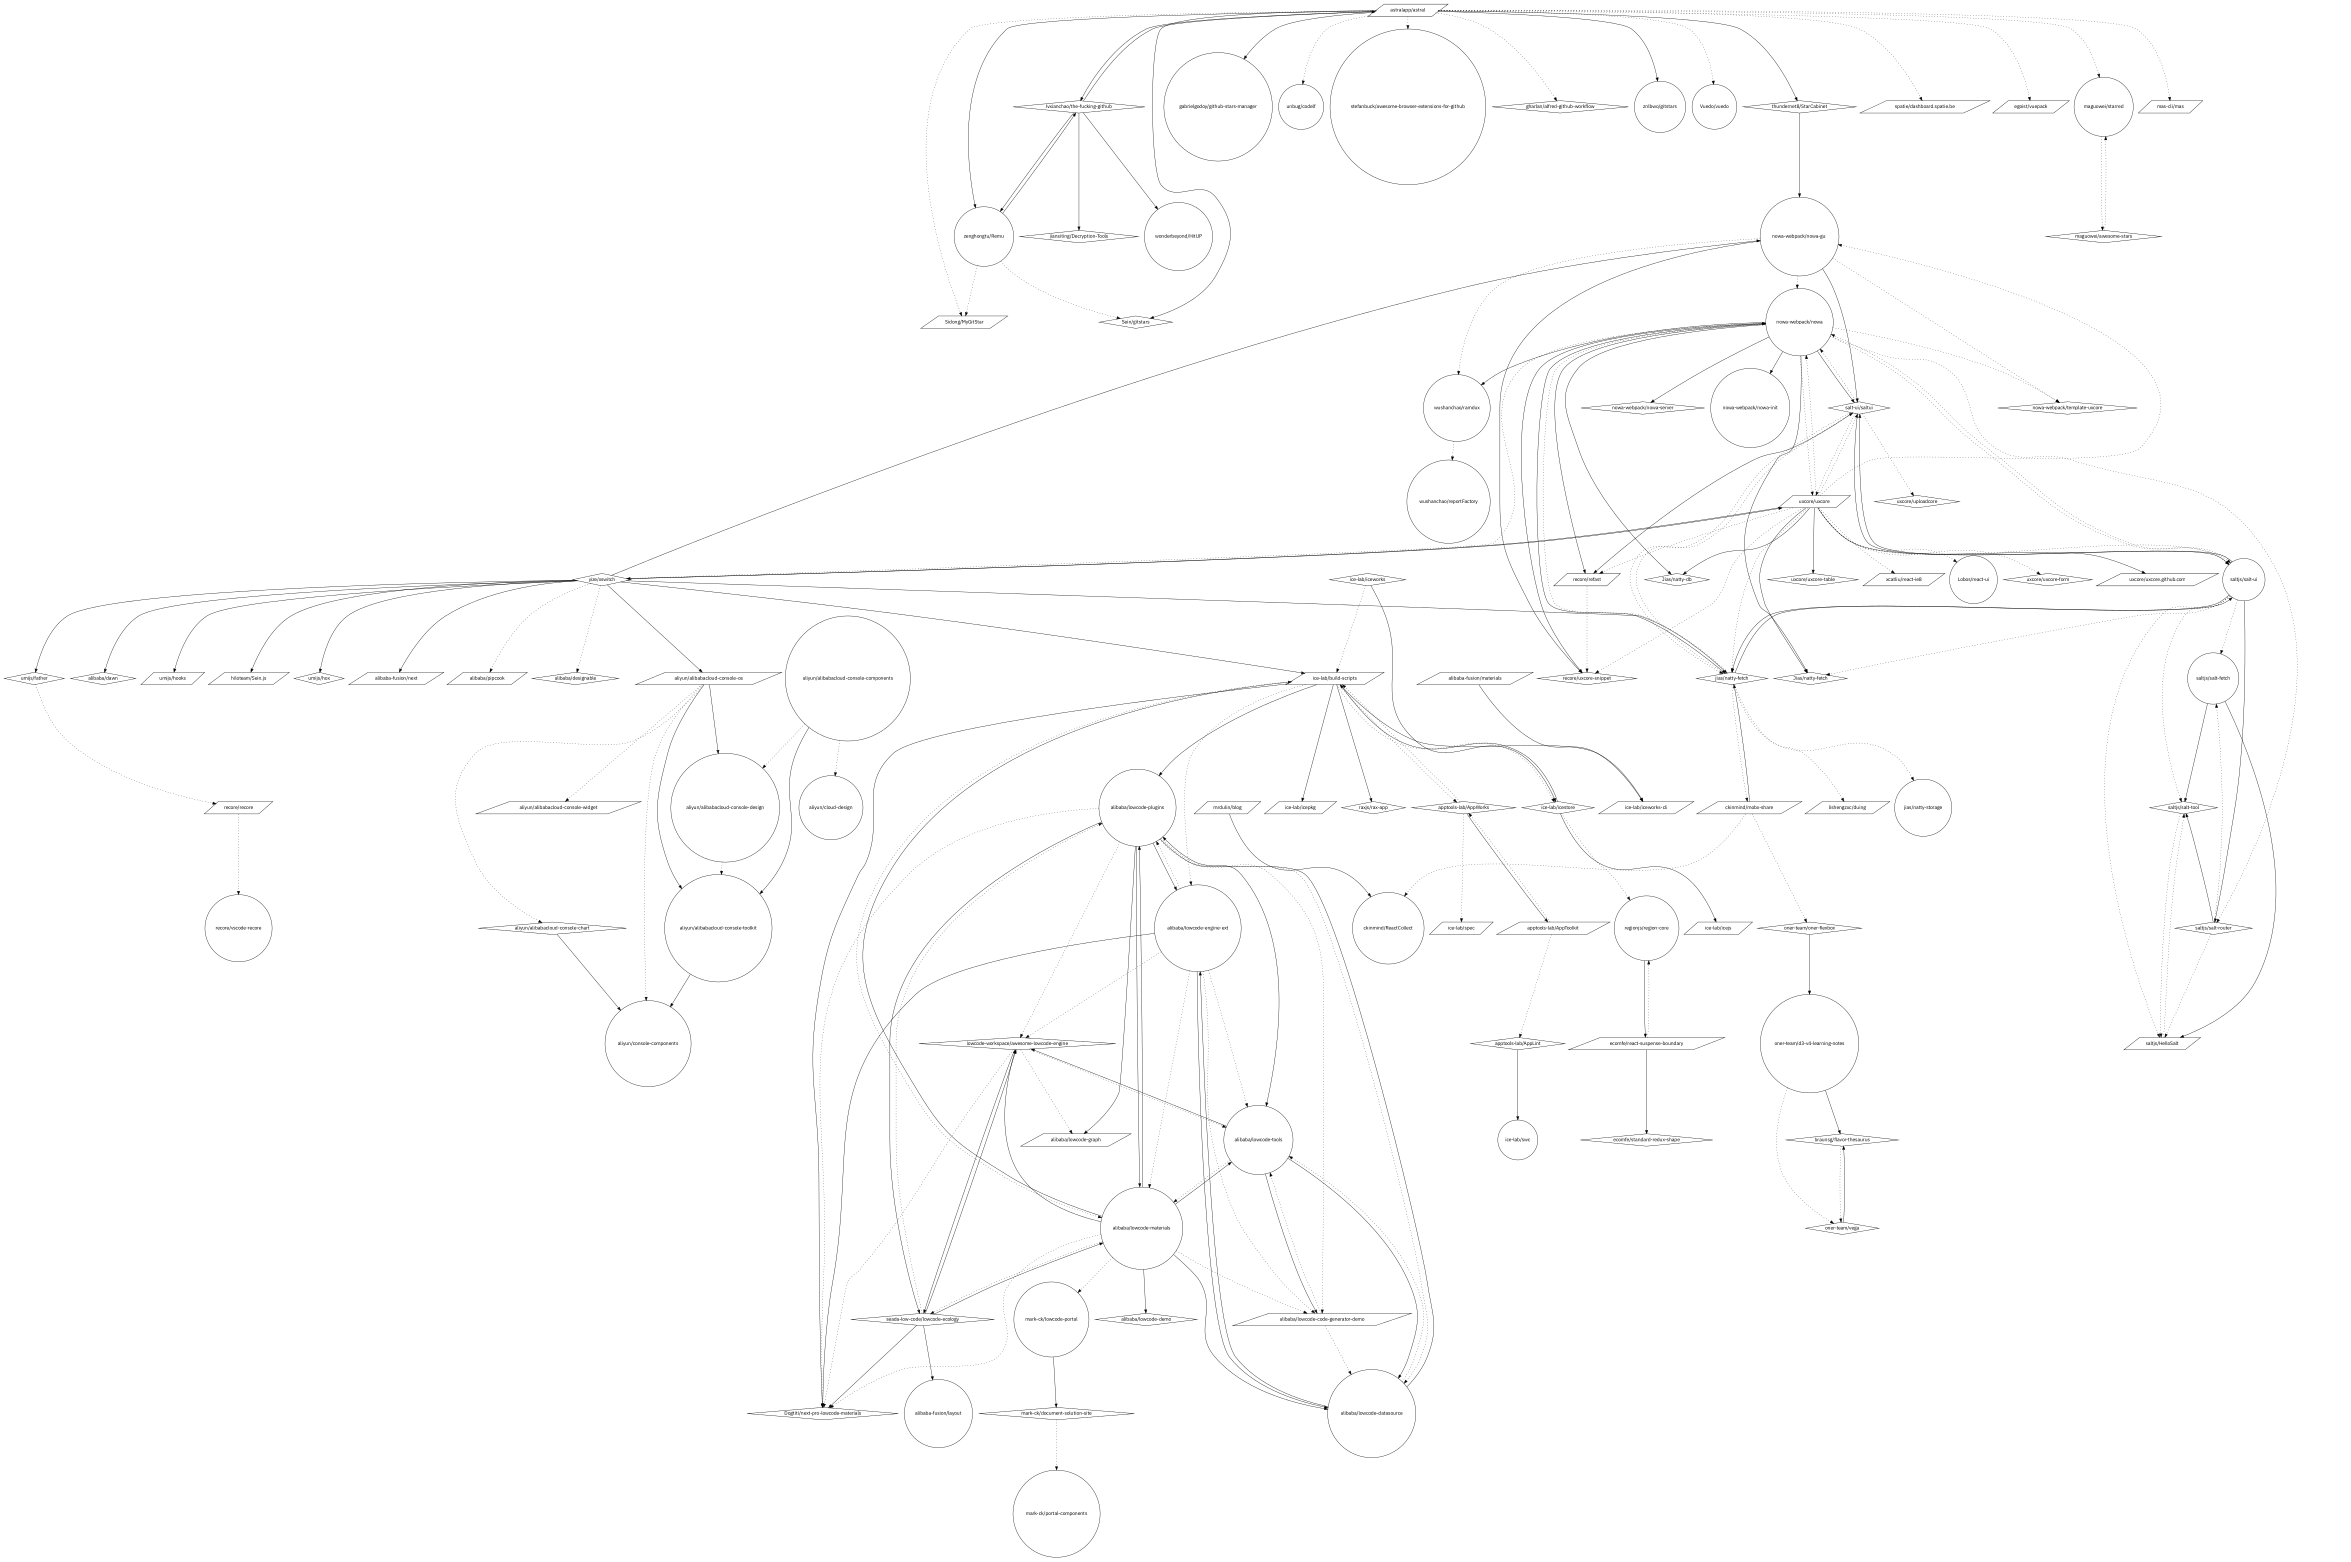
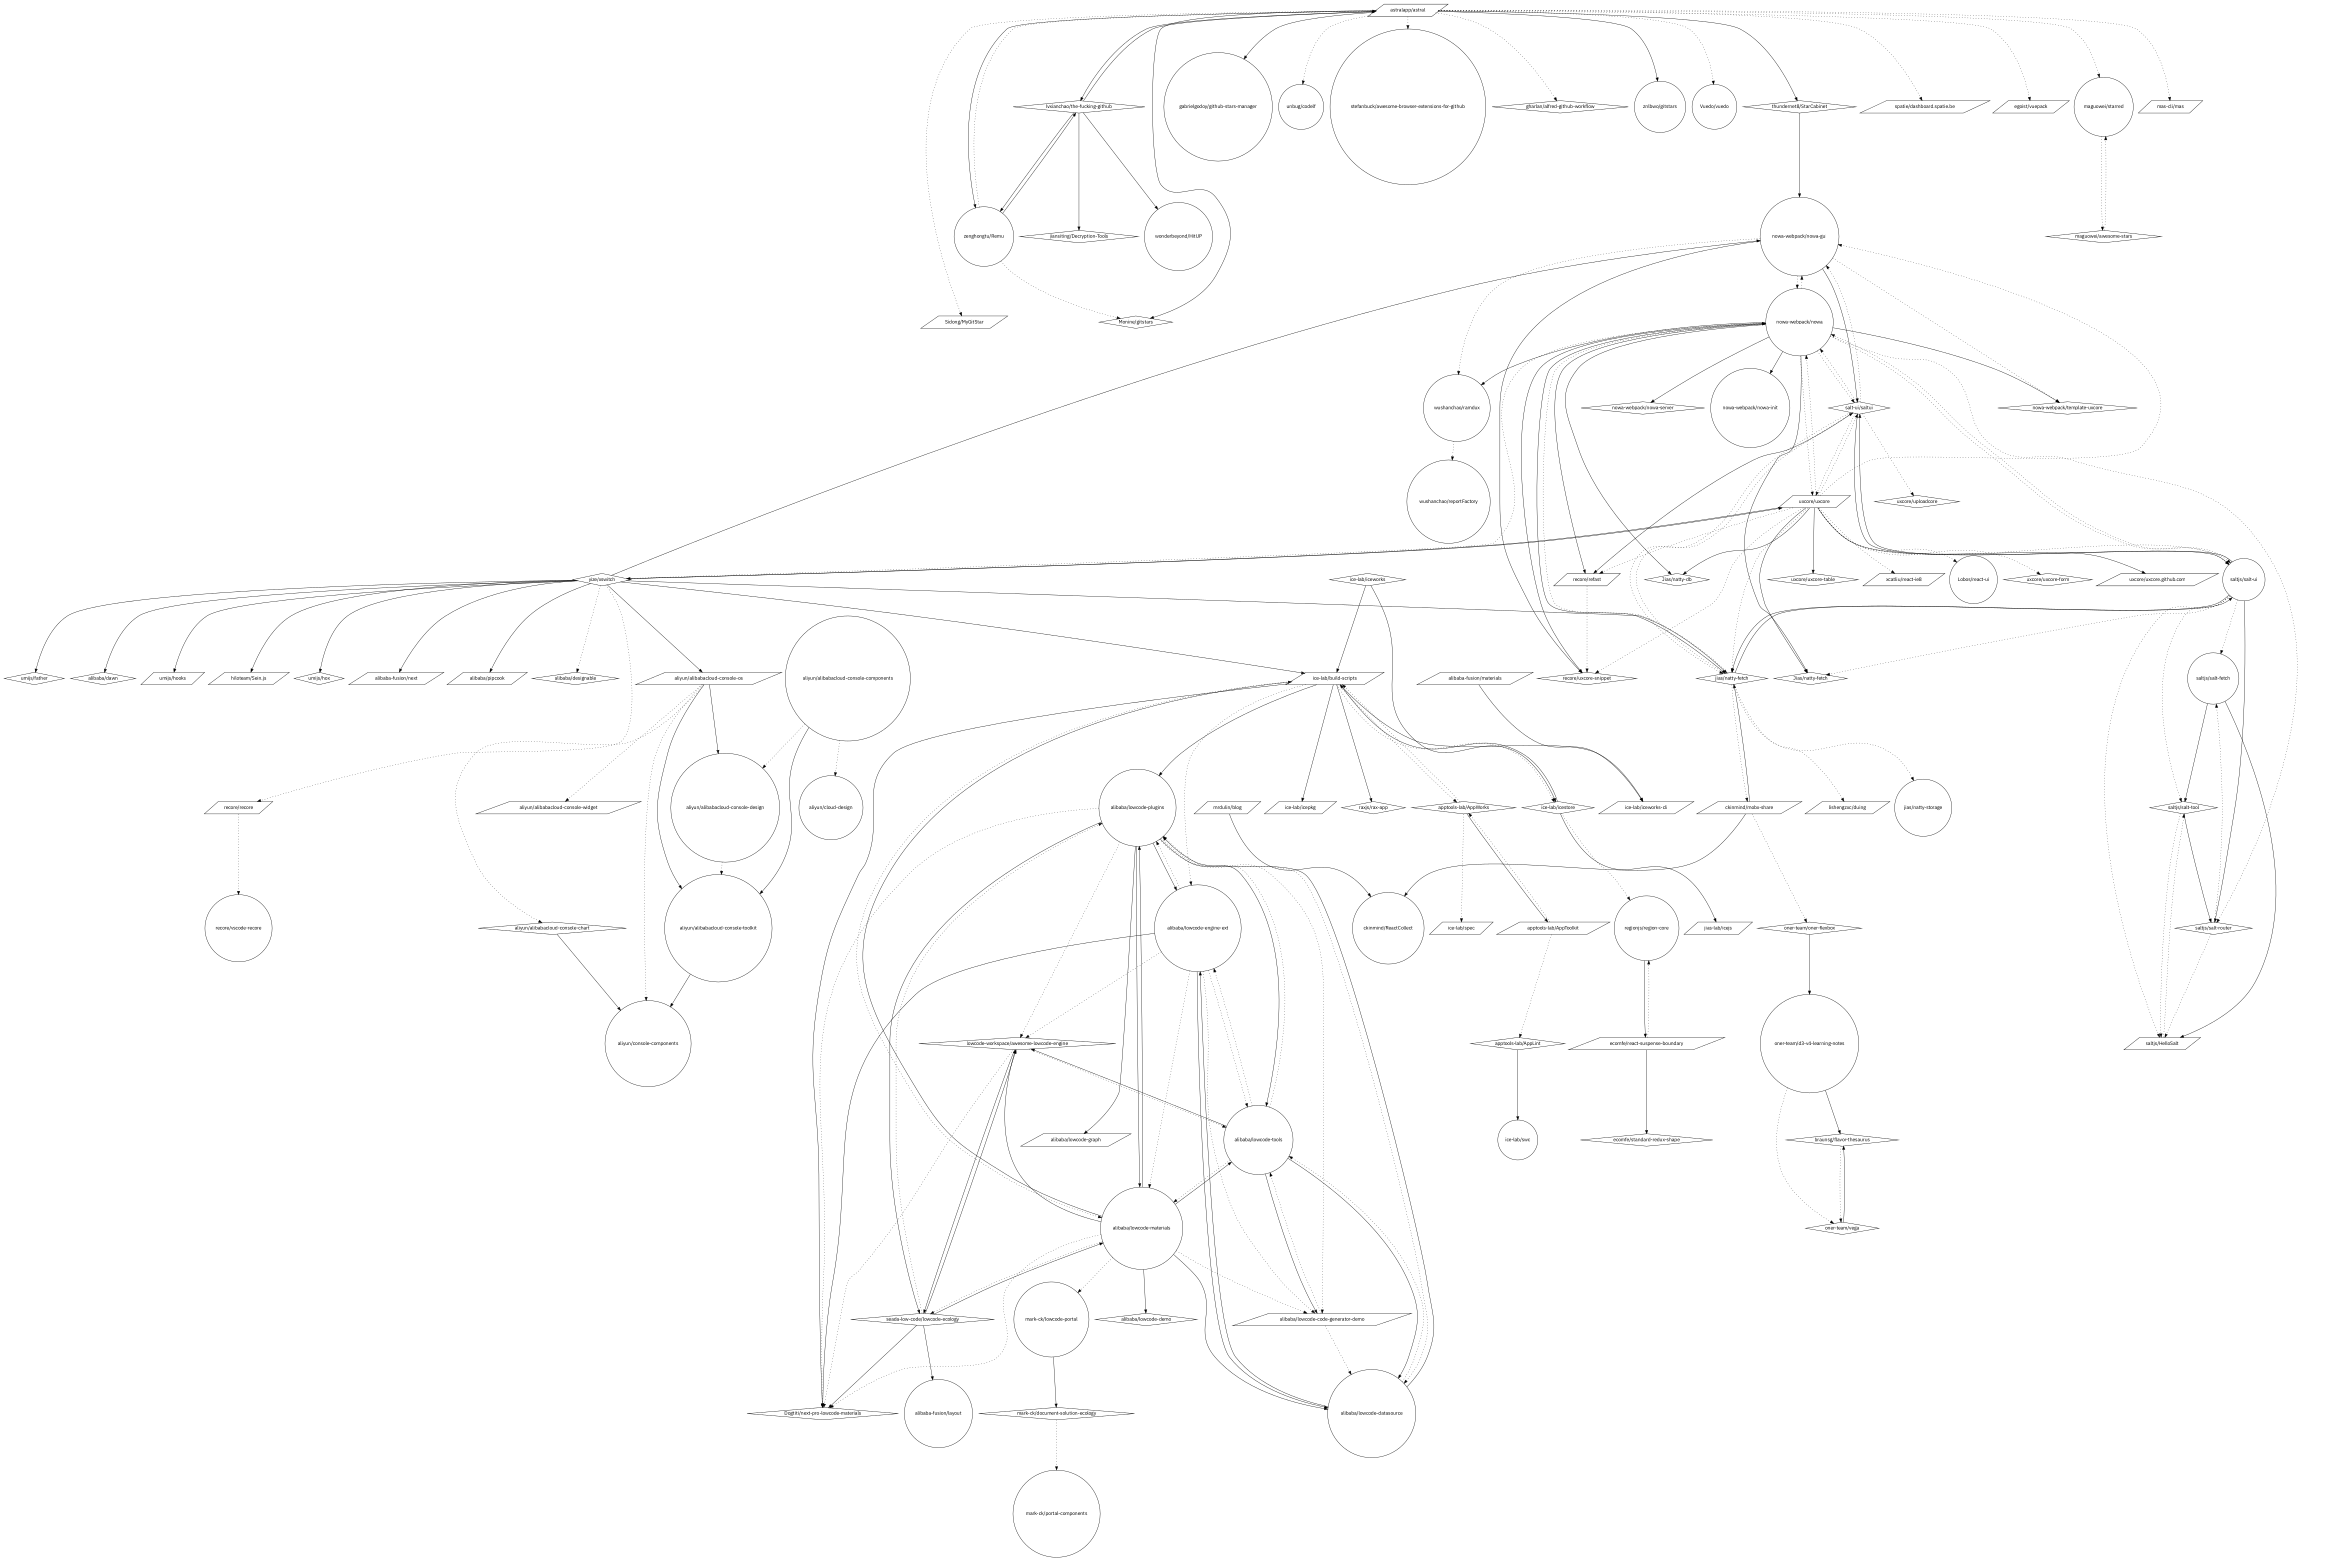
none -> (1802, 284)
(972, 289) -> (1007, 37)
(1136, 322) -> (1136, 322)
none -> (1854, 336)
(1948, 354) -> (1948, 354)
(1834, 376) -> (1834, 376)
(531, 614) -> (531, 614)
(1352, 627) -> (1352, 627)
(106, 767) -> (520, 752)
(1582, 868) -> (1582, 868)
(2201, 869) -> (2196, 867)
(1718, 928) -> (1718, 928)
none -> (1278, 941)
none -> (1235, 1039)
(1046, 1090) -> none
(1057, 1414) -> (1057, 1414)
